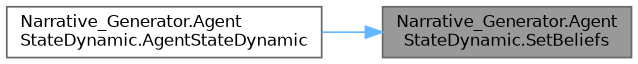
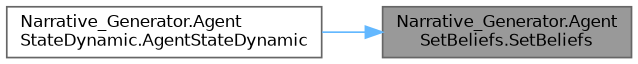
(507, 32) -> (507, 32)
